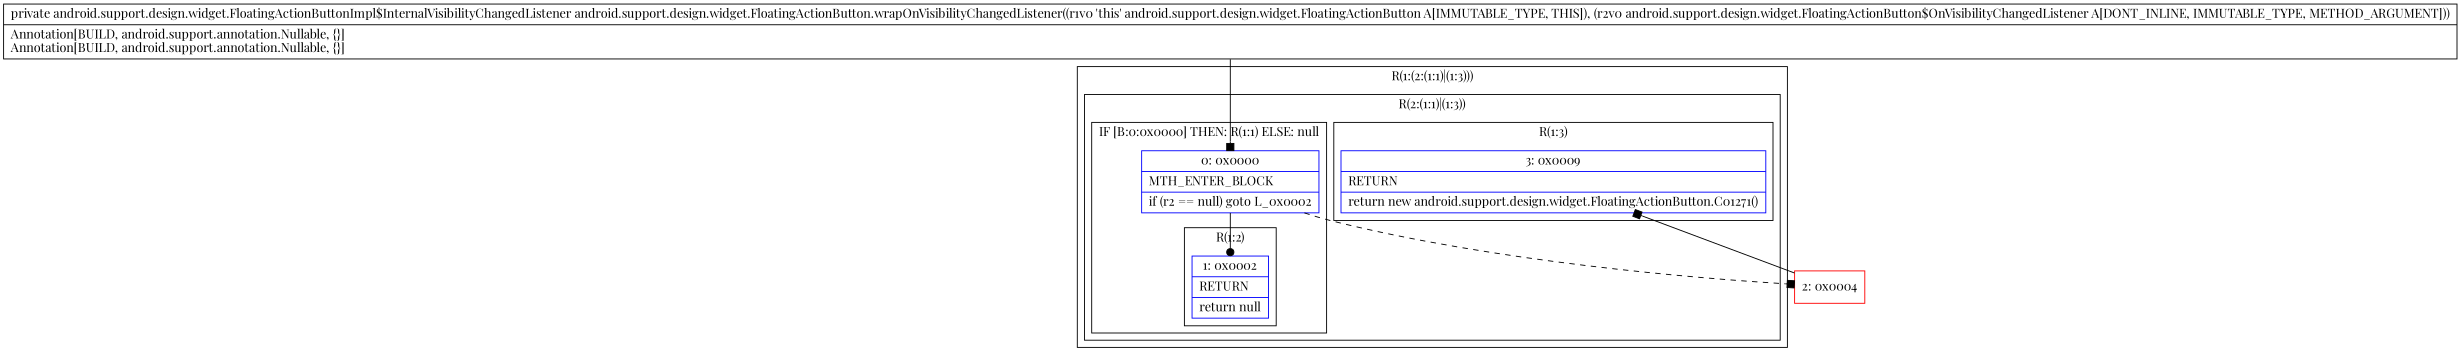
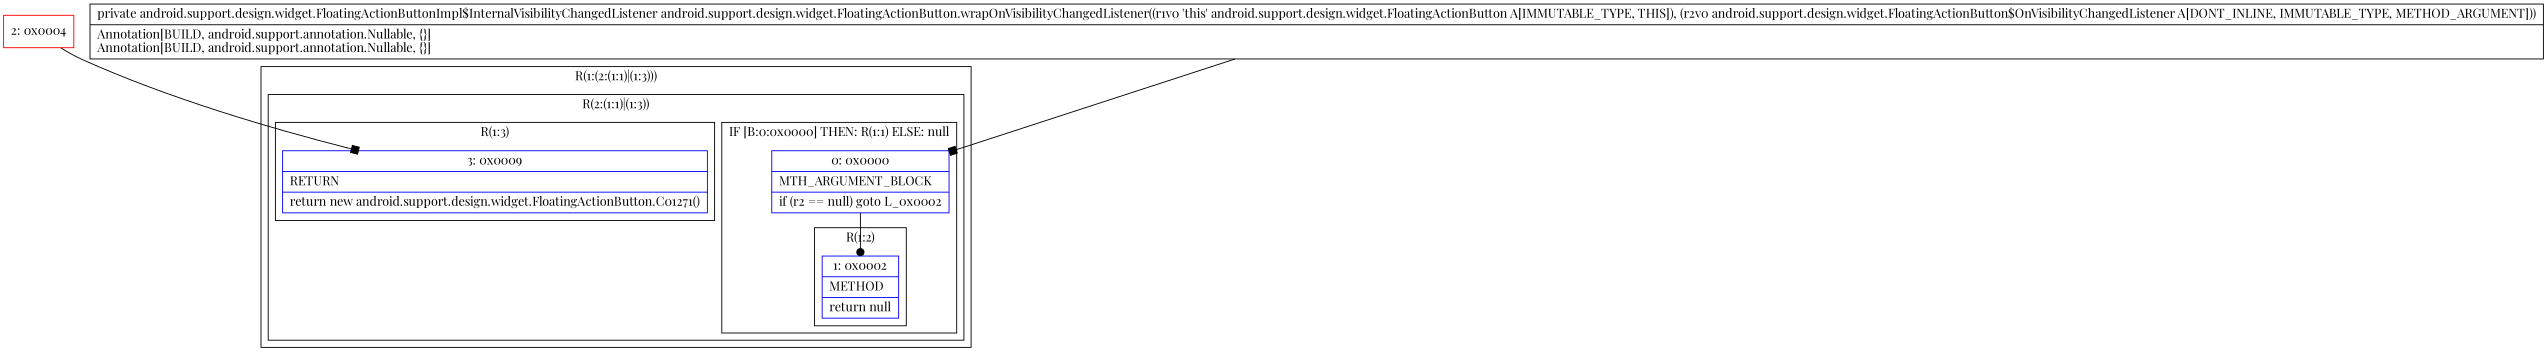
(1211, 181) -> (855, 181)
(1543, 260) -> none
(1224, 287) -> (857, 287)
